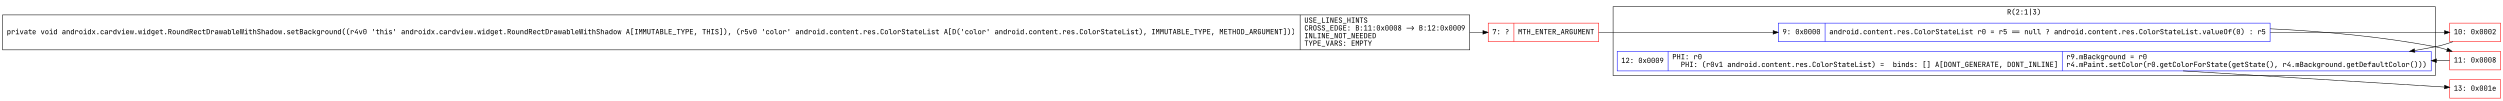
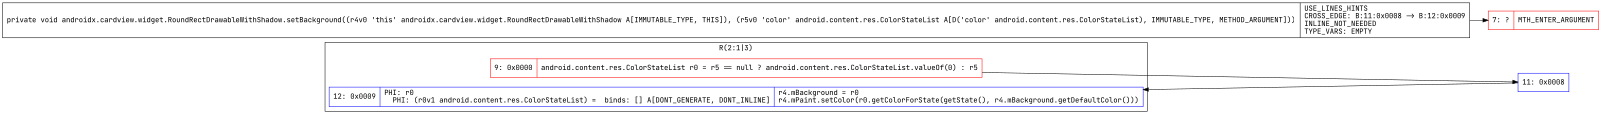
(1686, 32) -> none
(2024, 32) -> (736, 68)
(2475, 32) -> none
(2107, 57) -> (819, 93)
(2475, 61) -> (1543, 82)
(2475, 89) -> none
